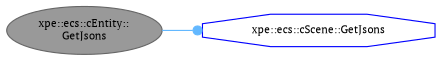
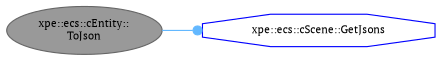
(84, 30) -> (84, 30)
